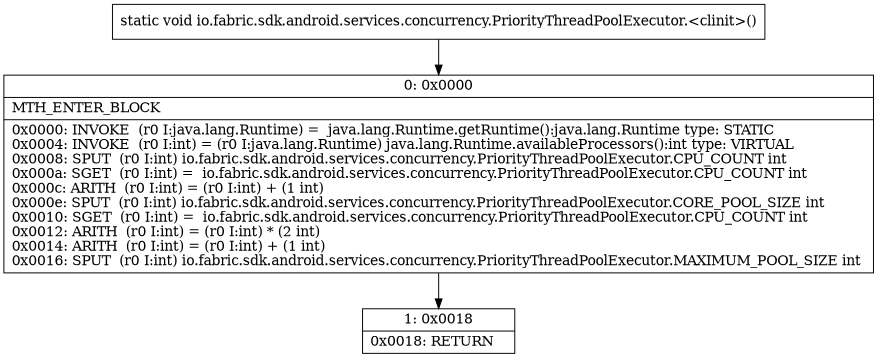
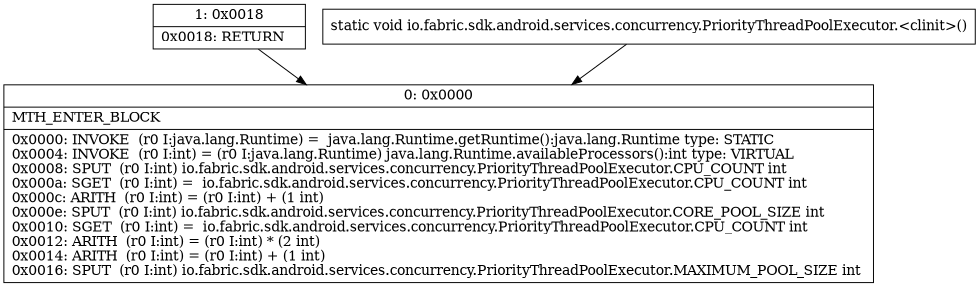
(439, 286) -> (278, 64)
